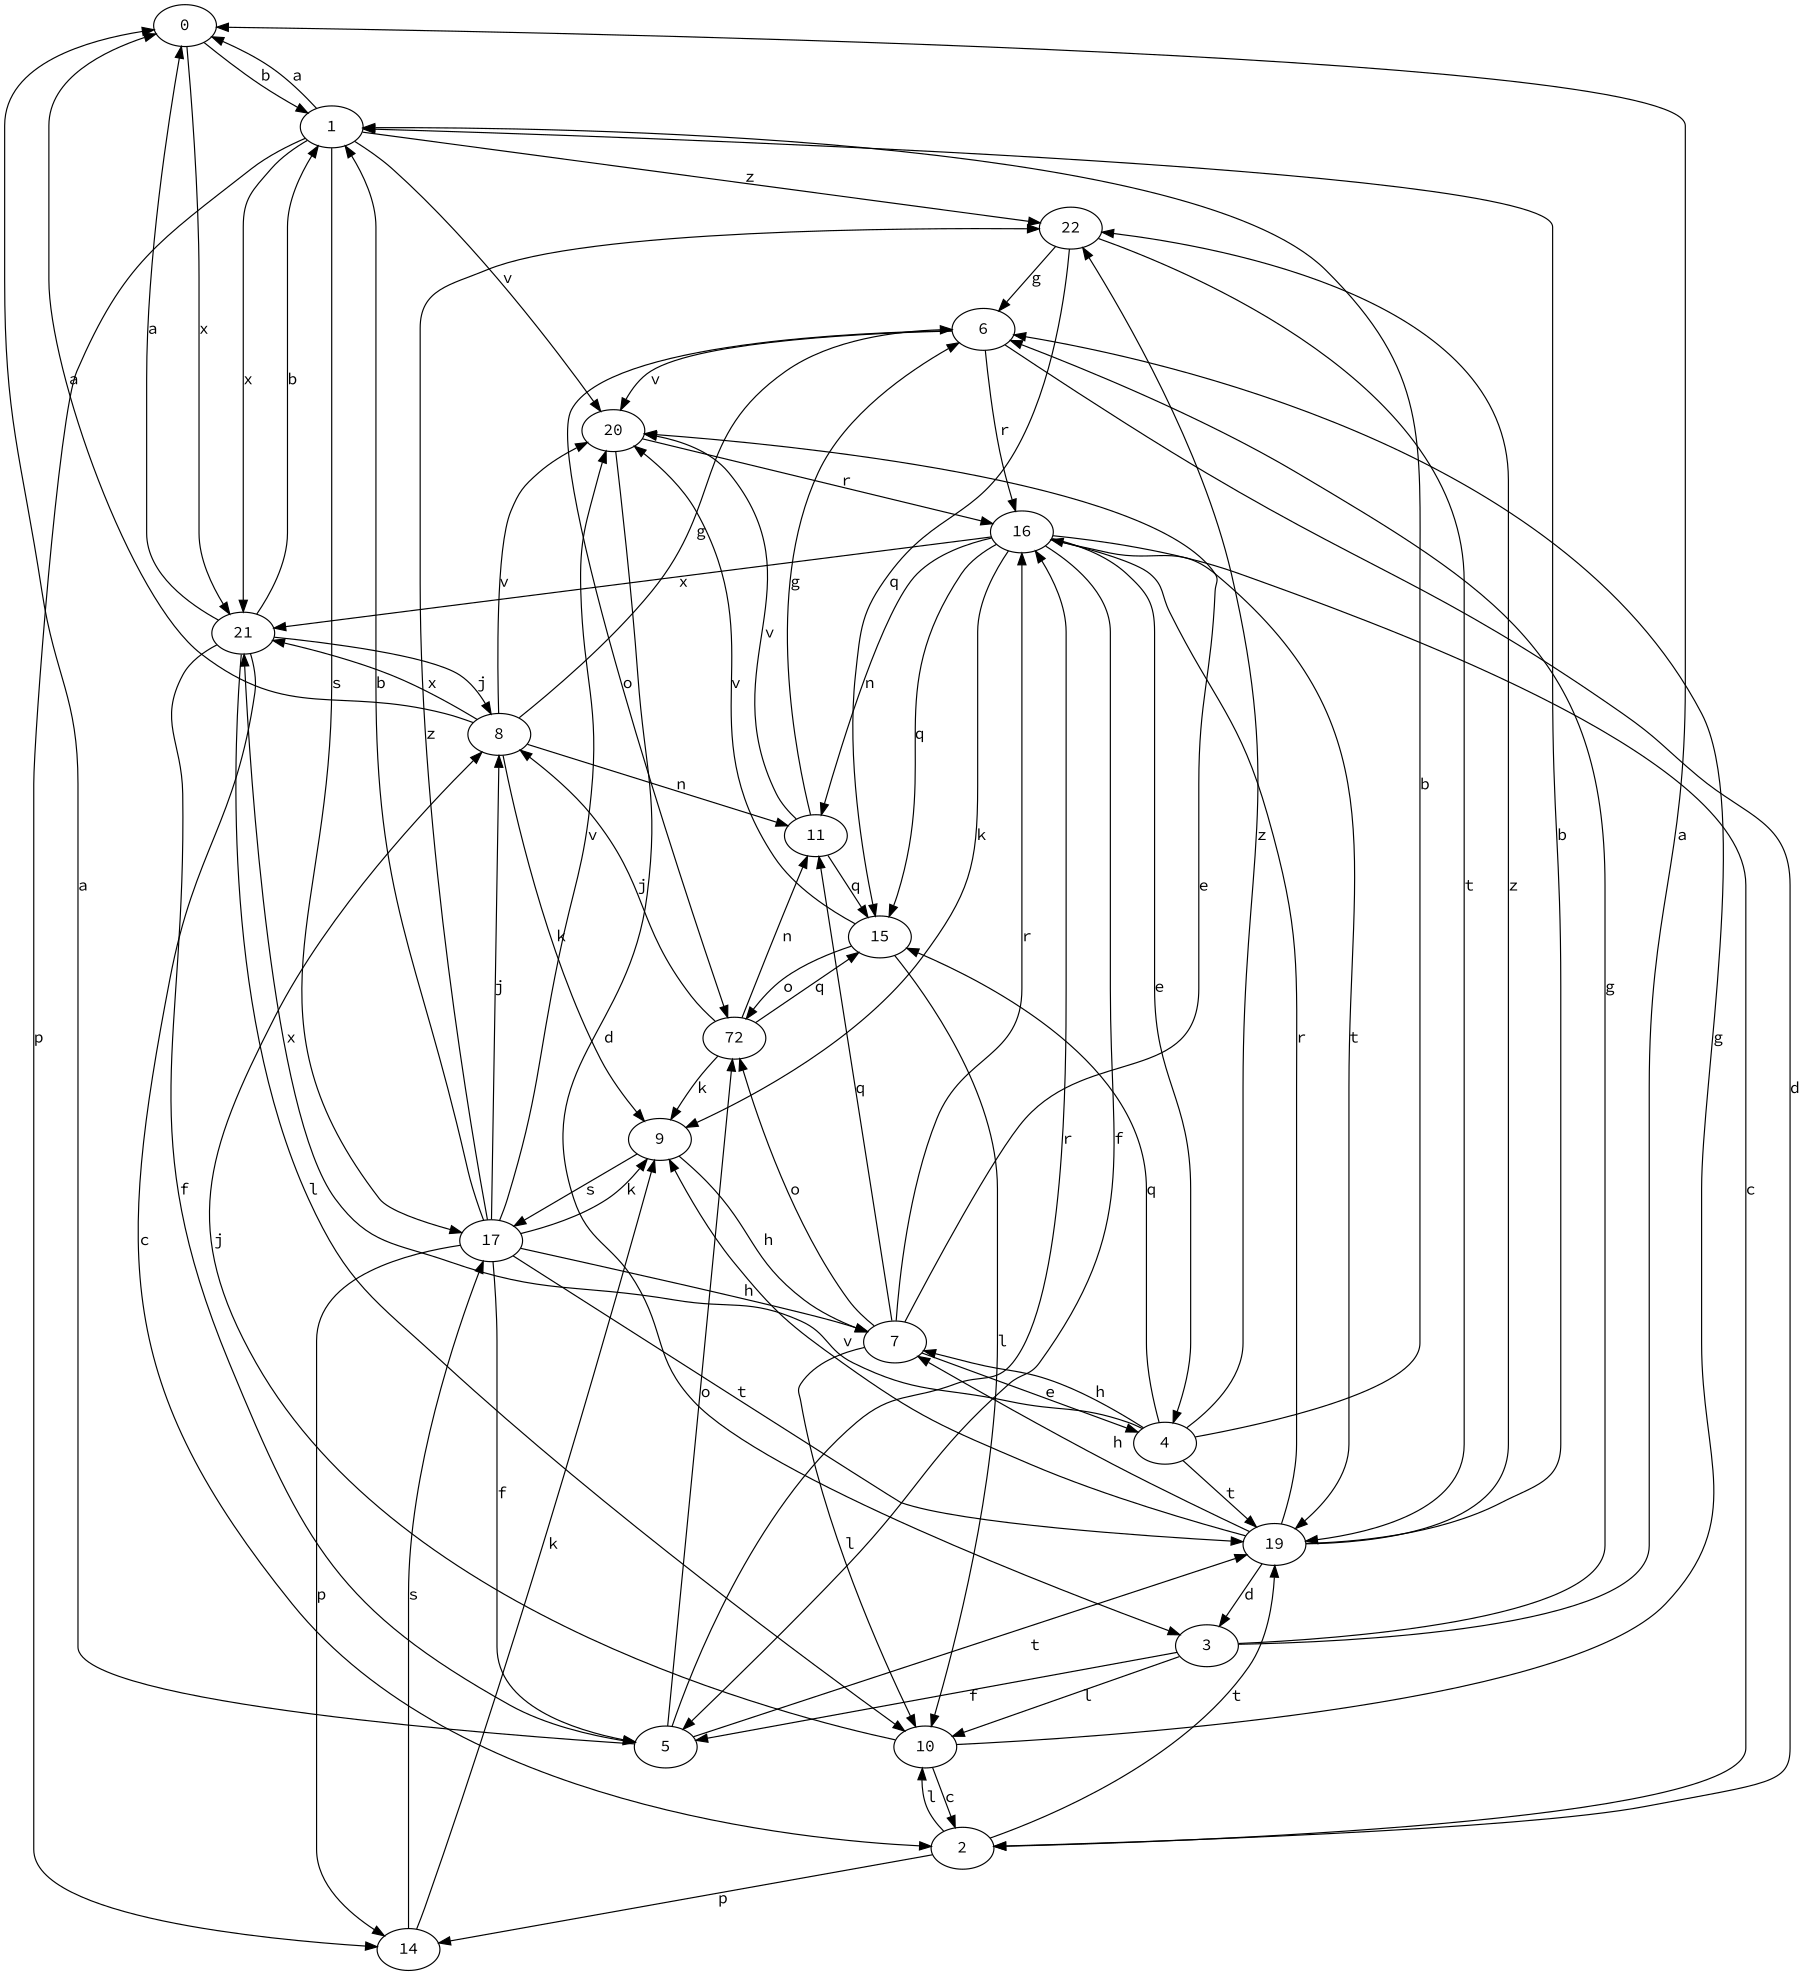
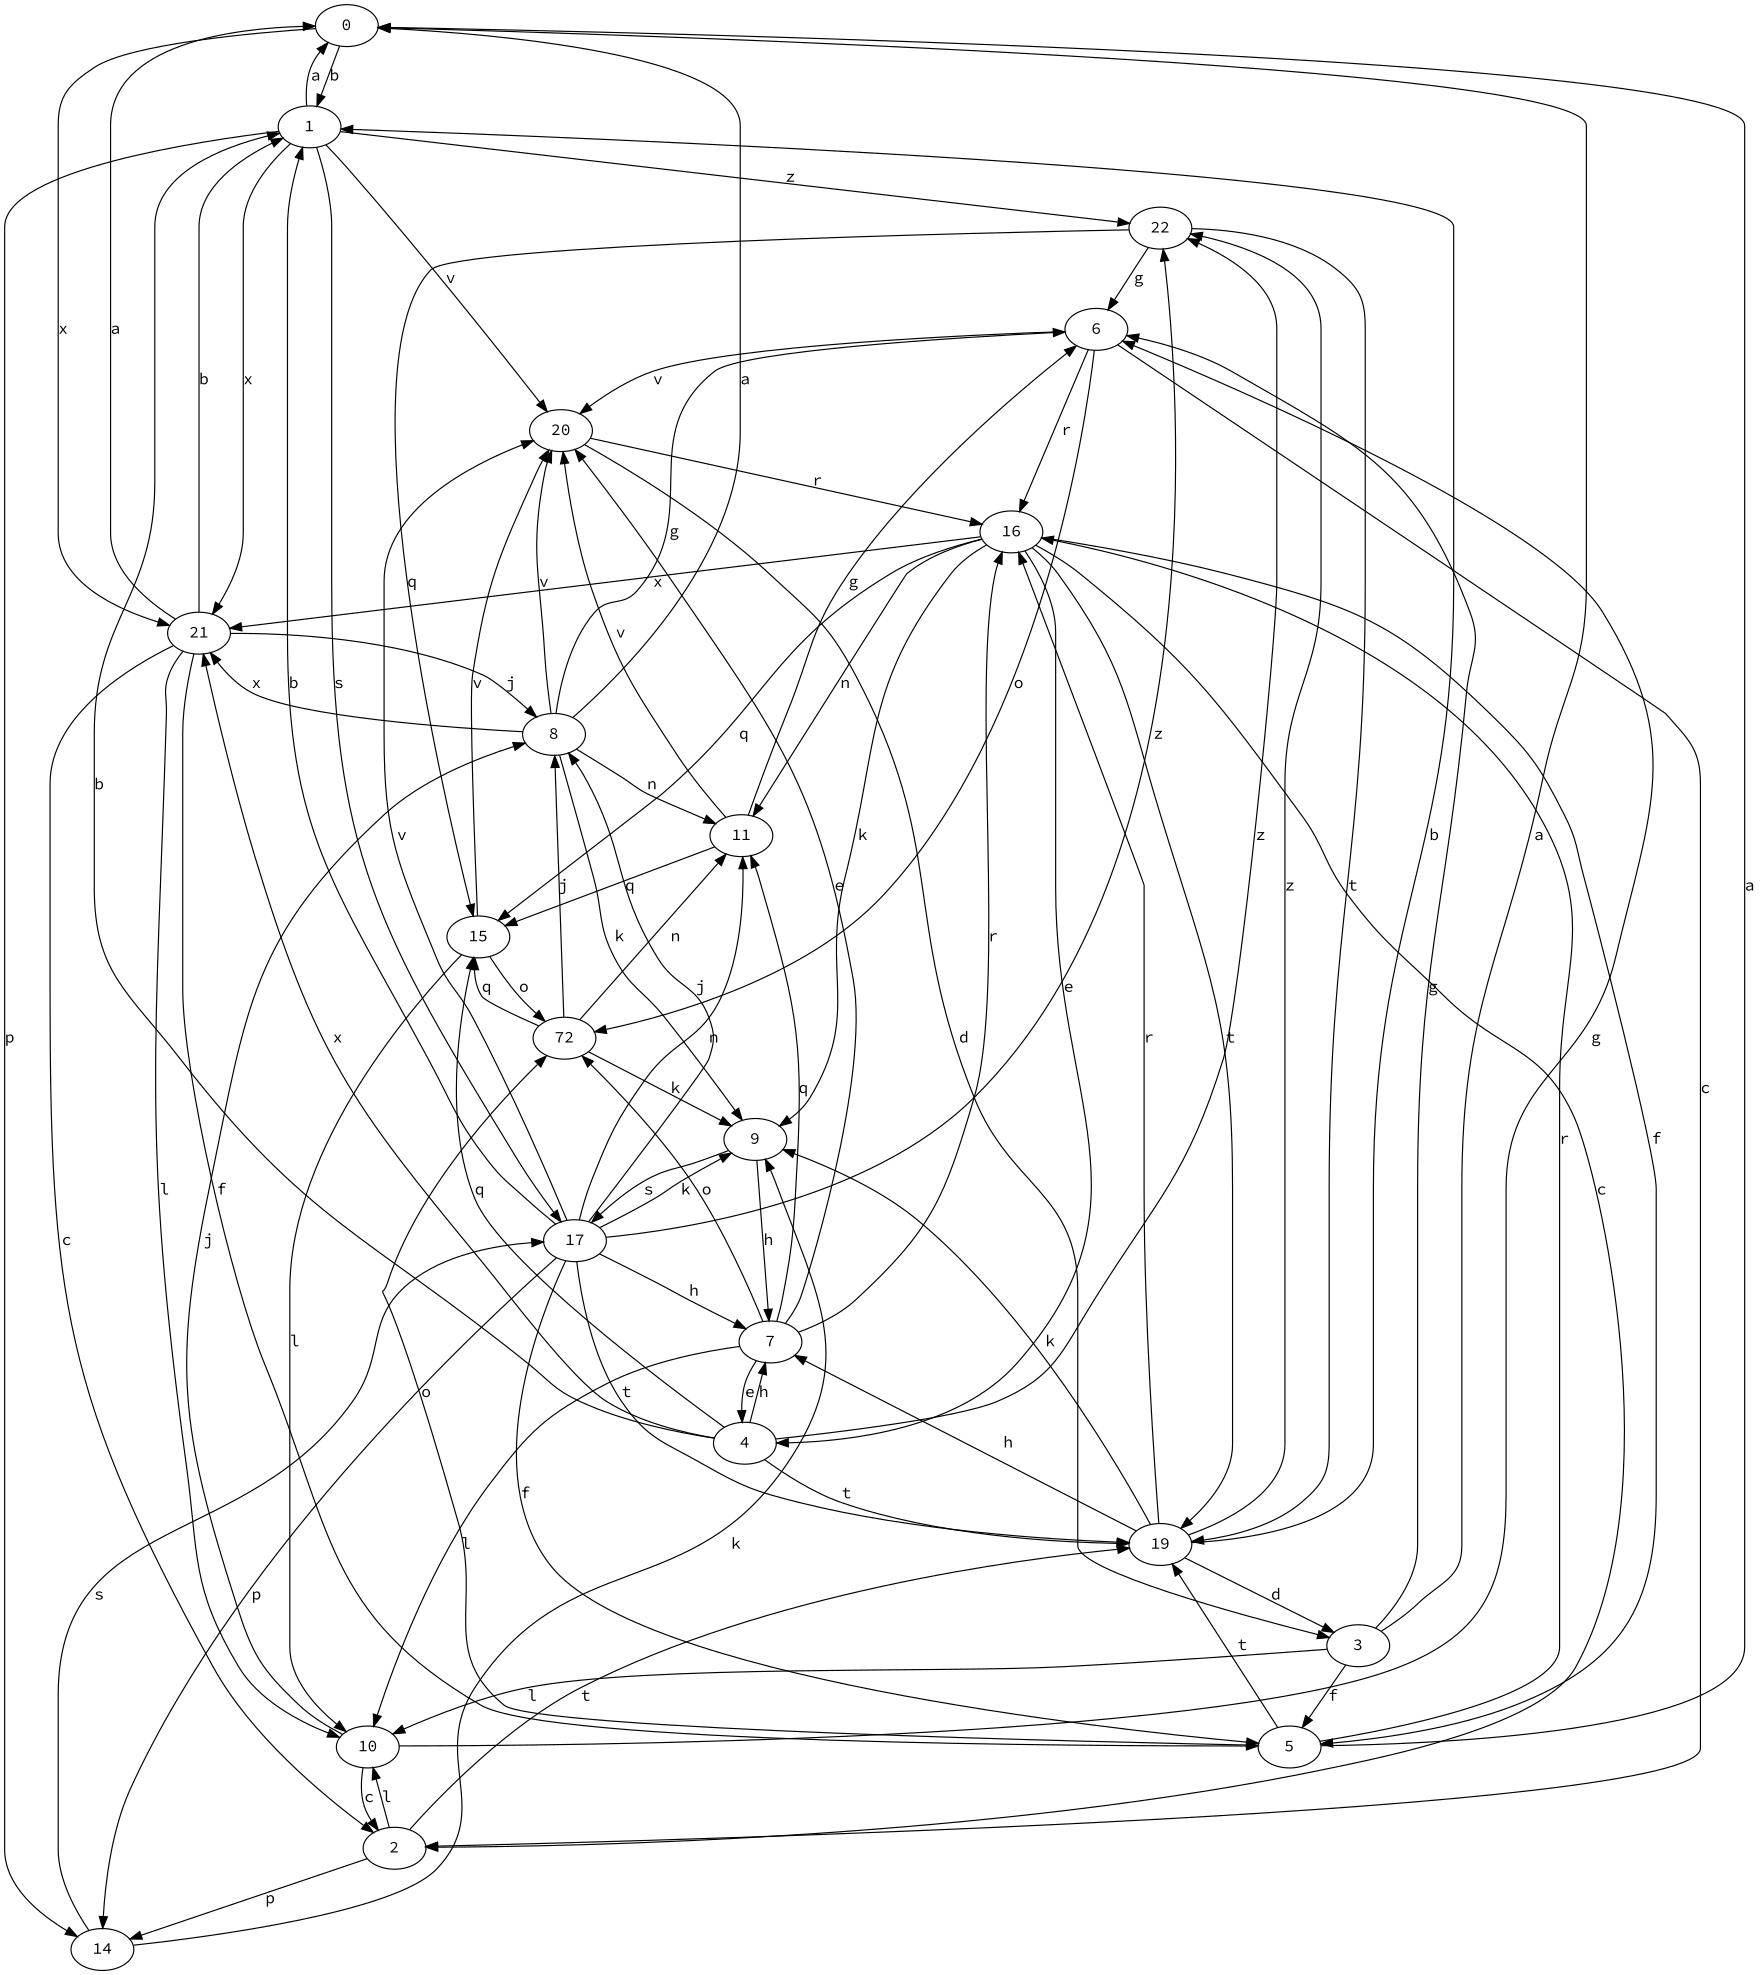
none -> (676, 1048)
(1795, 1089) -> (1706, 1089)
(848, 1342) -> (1050, 1342)
